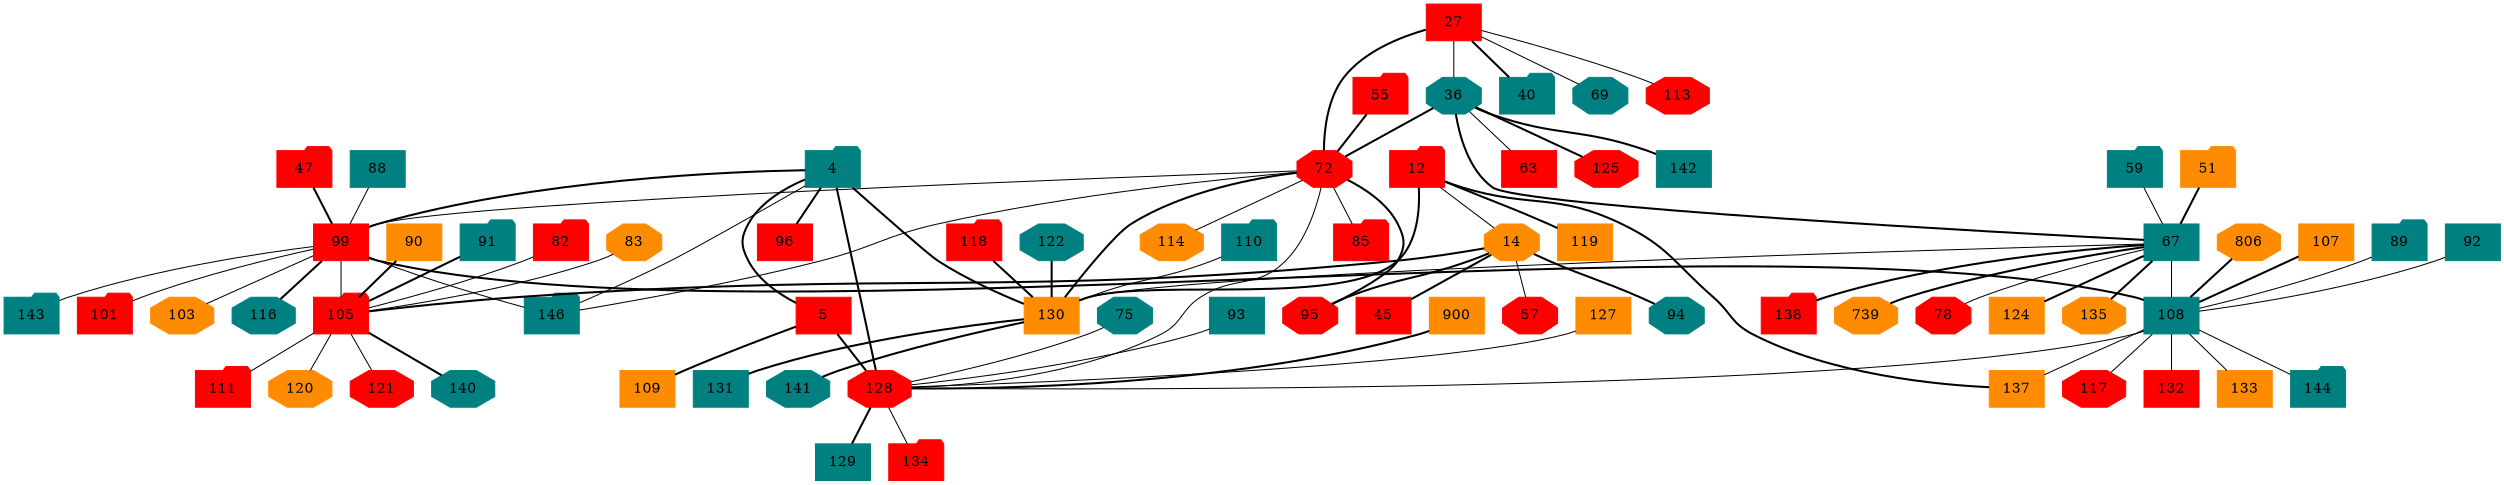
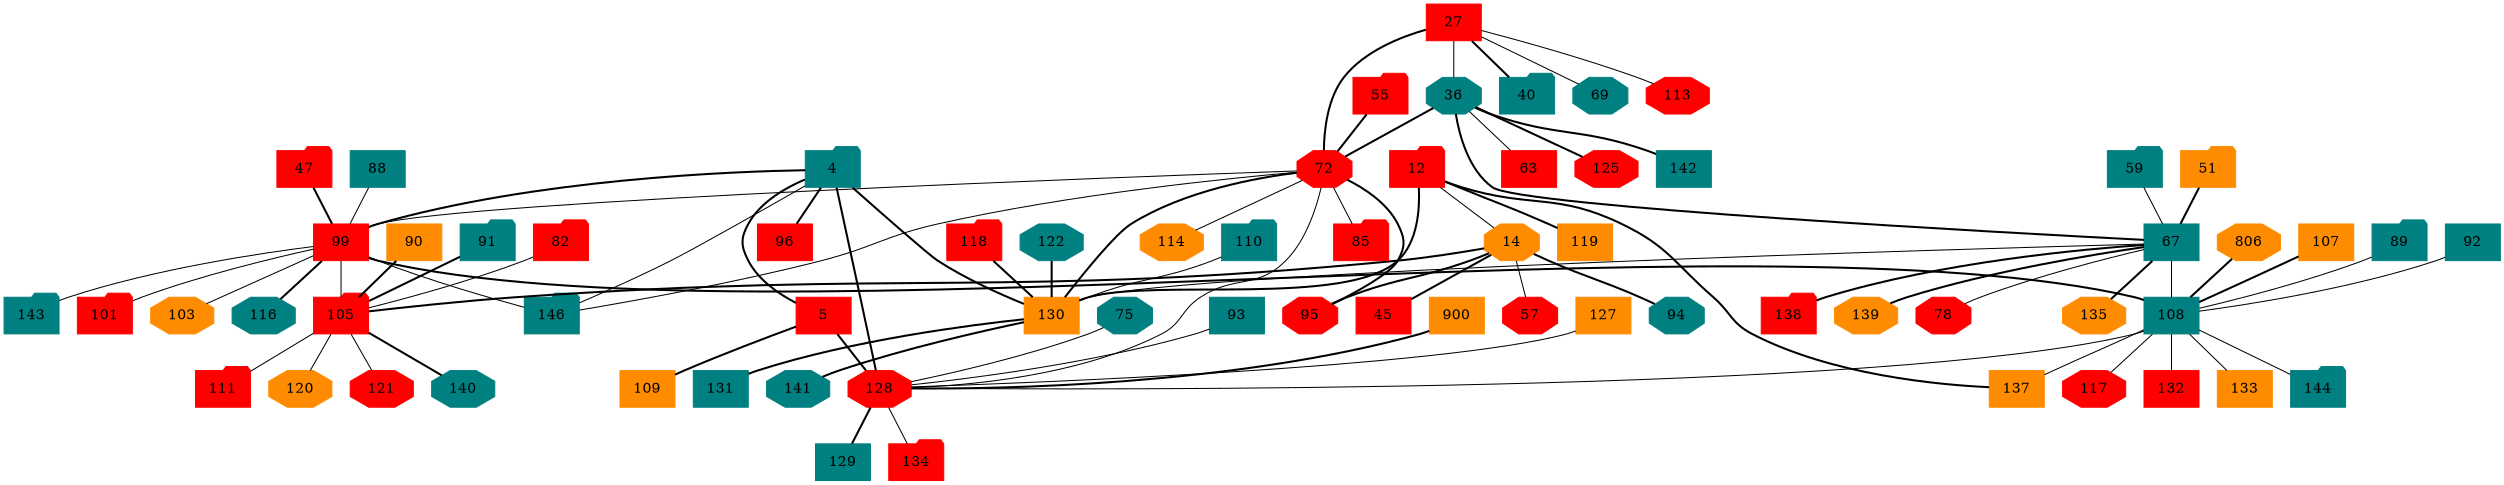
(634, 242) -> none
(1866, 316) -> (1866, 316)
(2017, 316) -> none
